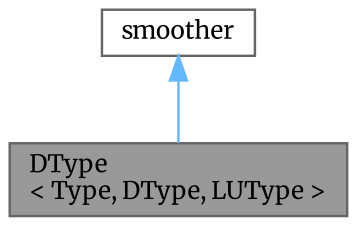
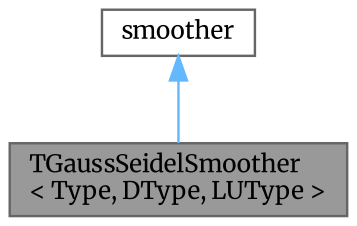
(178, 180) -> (178, 180)
